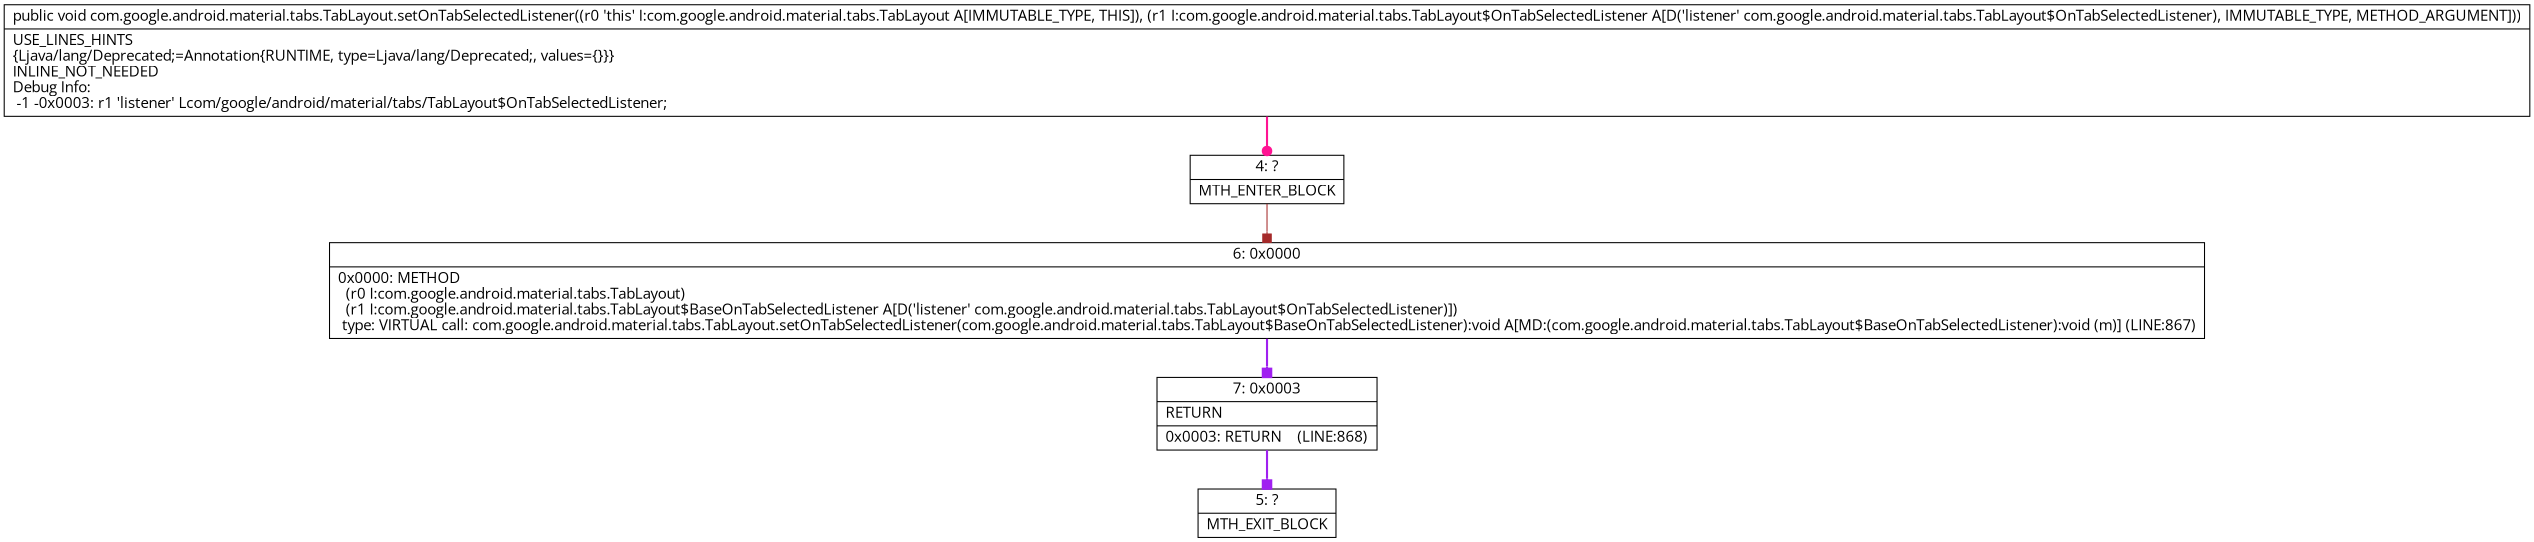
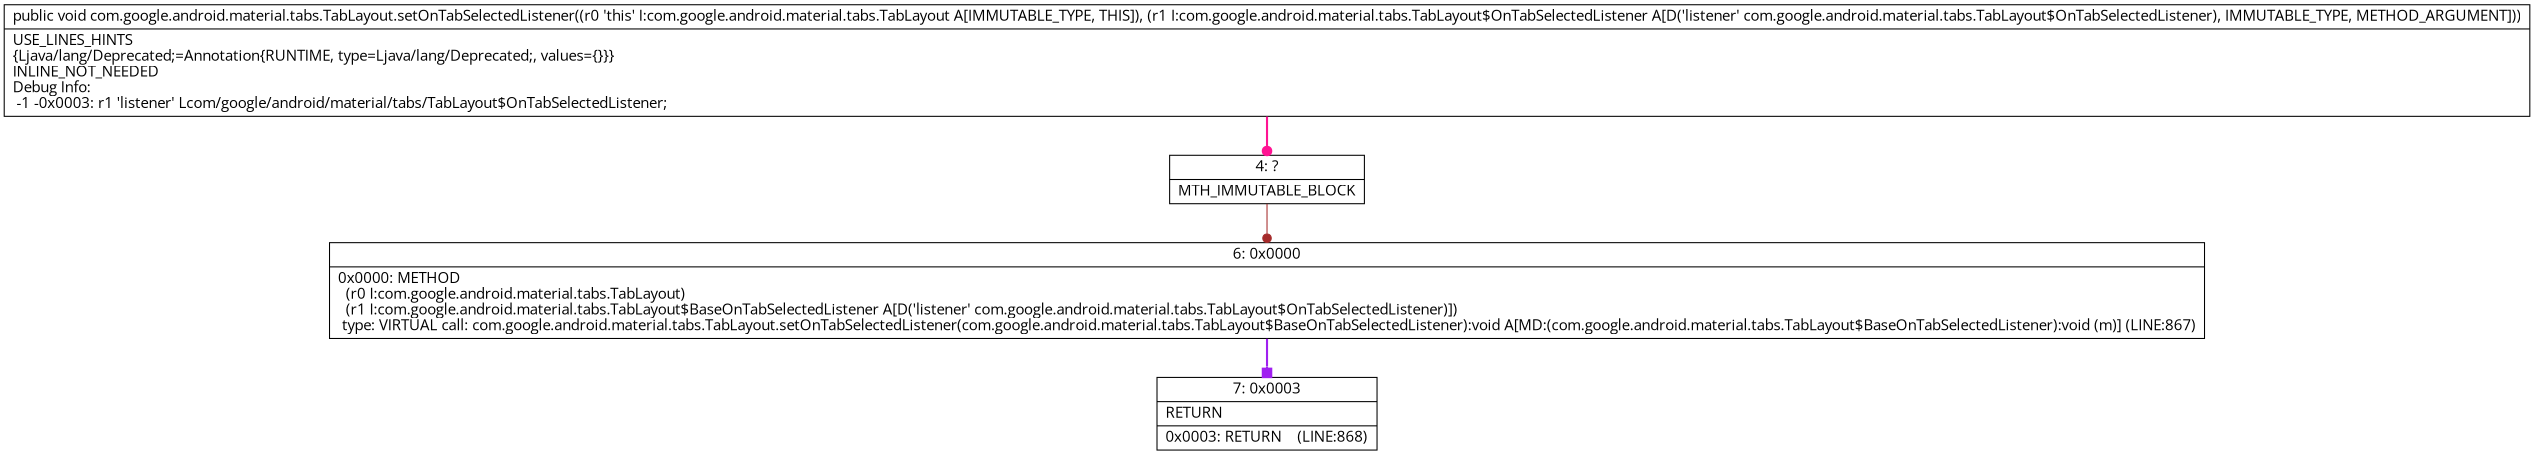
(1267, 191) -> (1267, 191)
(1267, 218) -> (1267, 219)
(1267, 513) -> none
